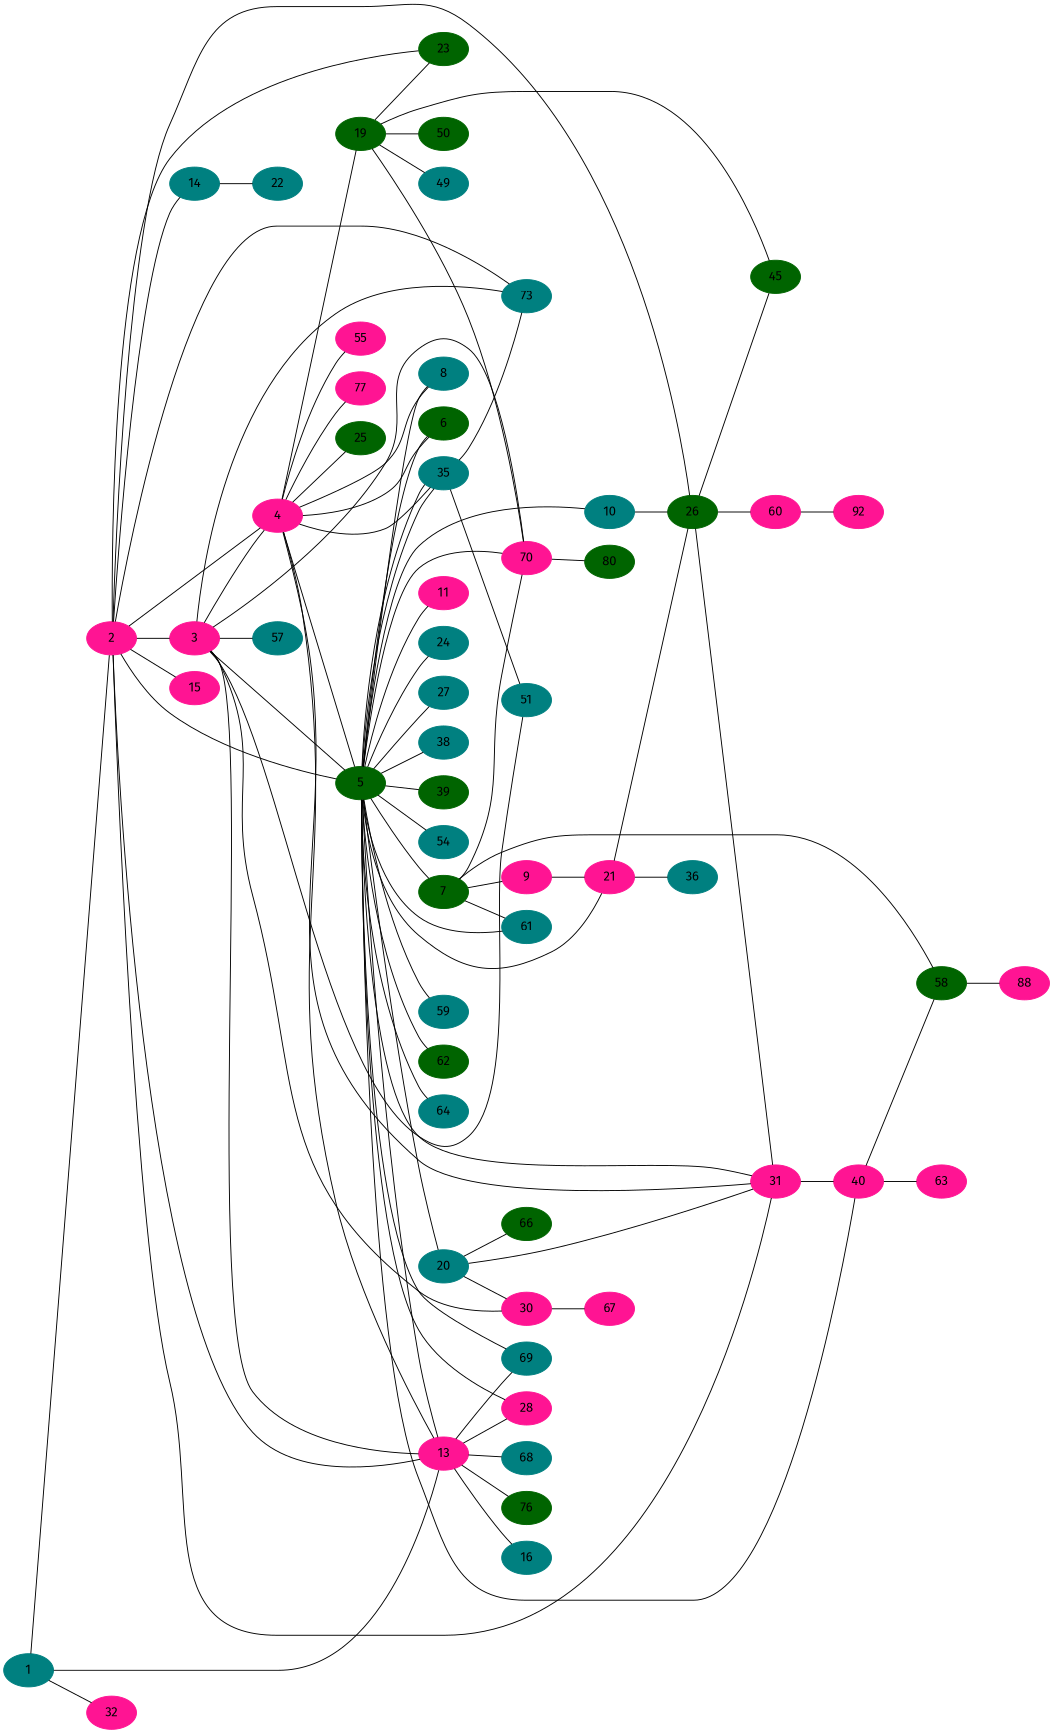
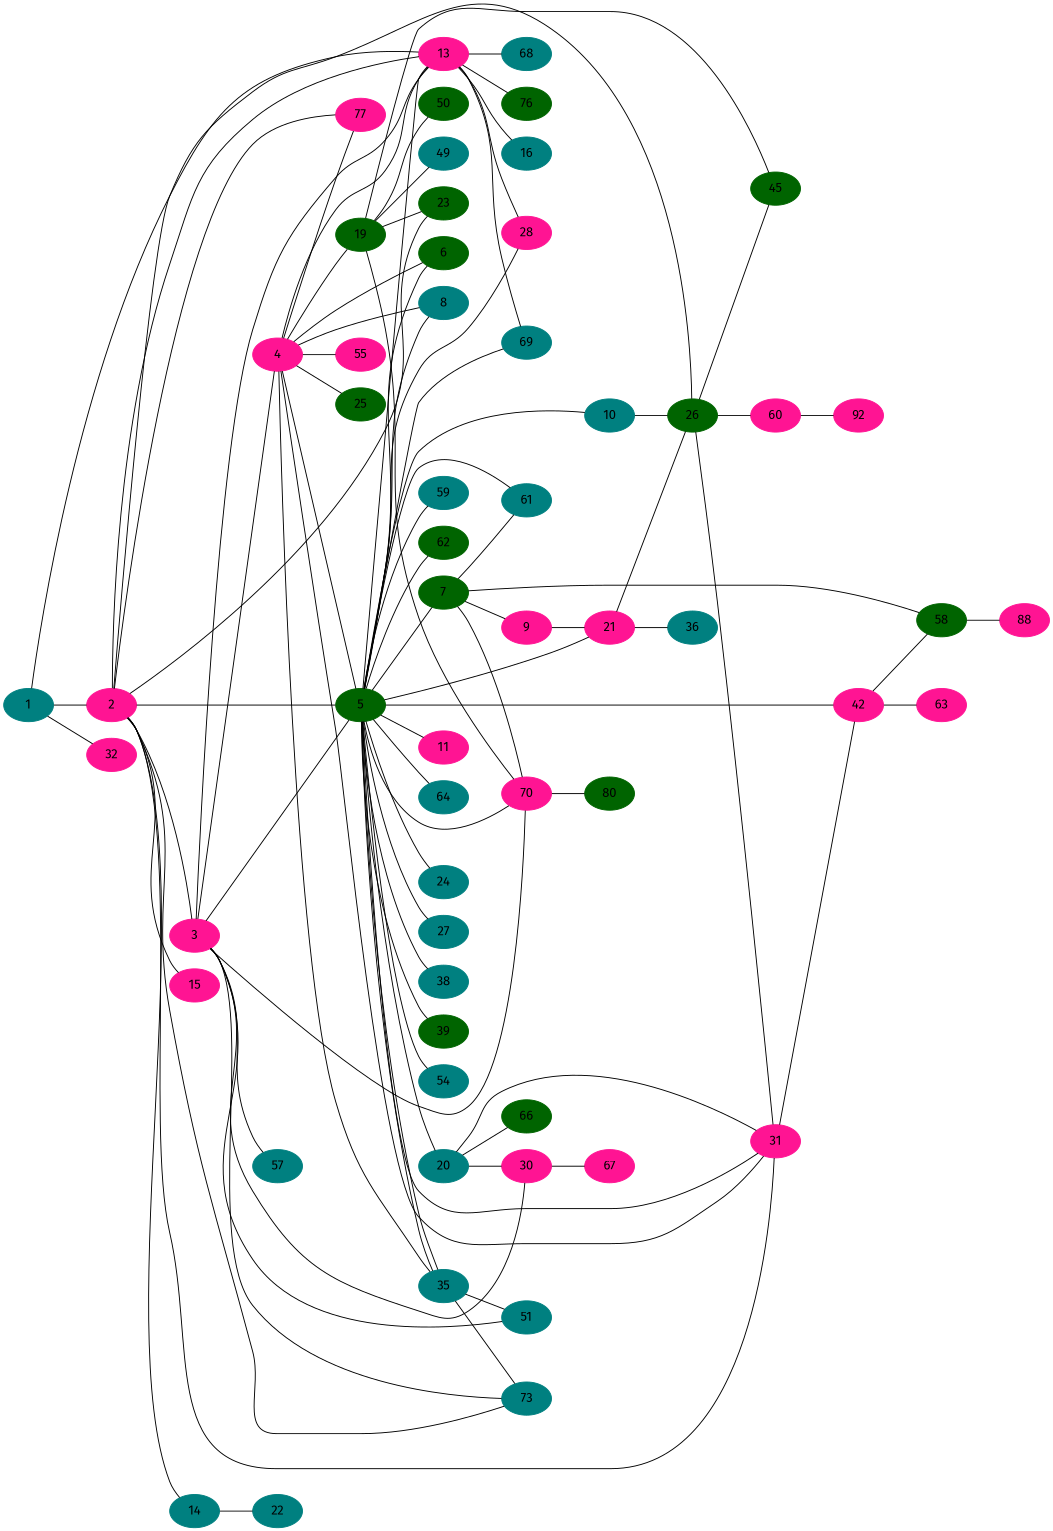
(195, 577) -> (169, 365)
(859, 1182) -> (859, 705)
